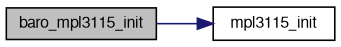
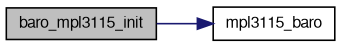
(274, 24) -> (274, 24)
